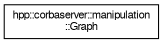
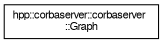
(81, 22) -> (81, 22)
